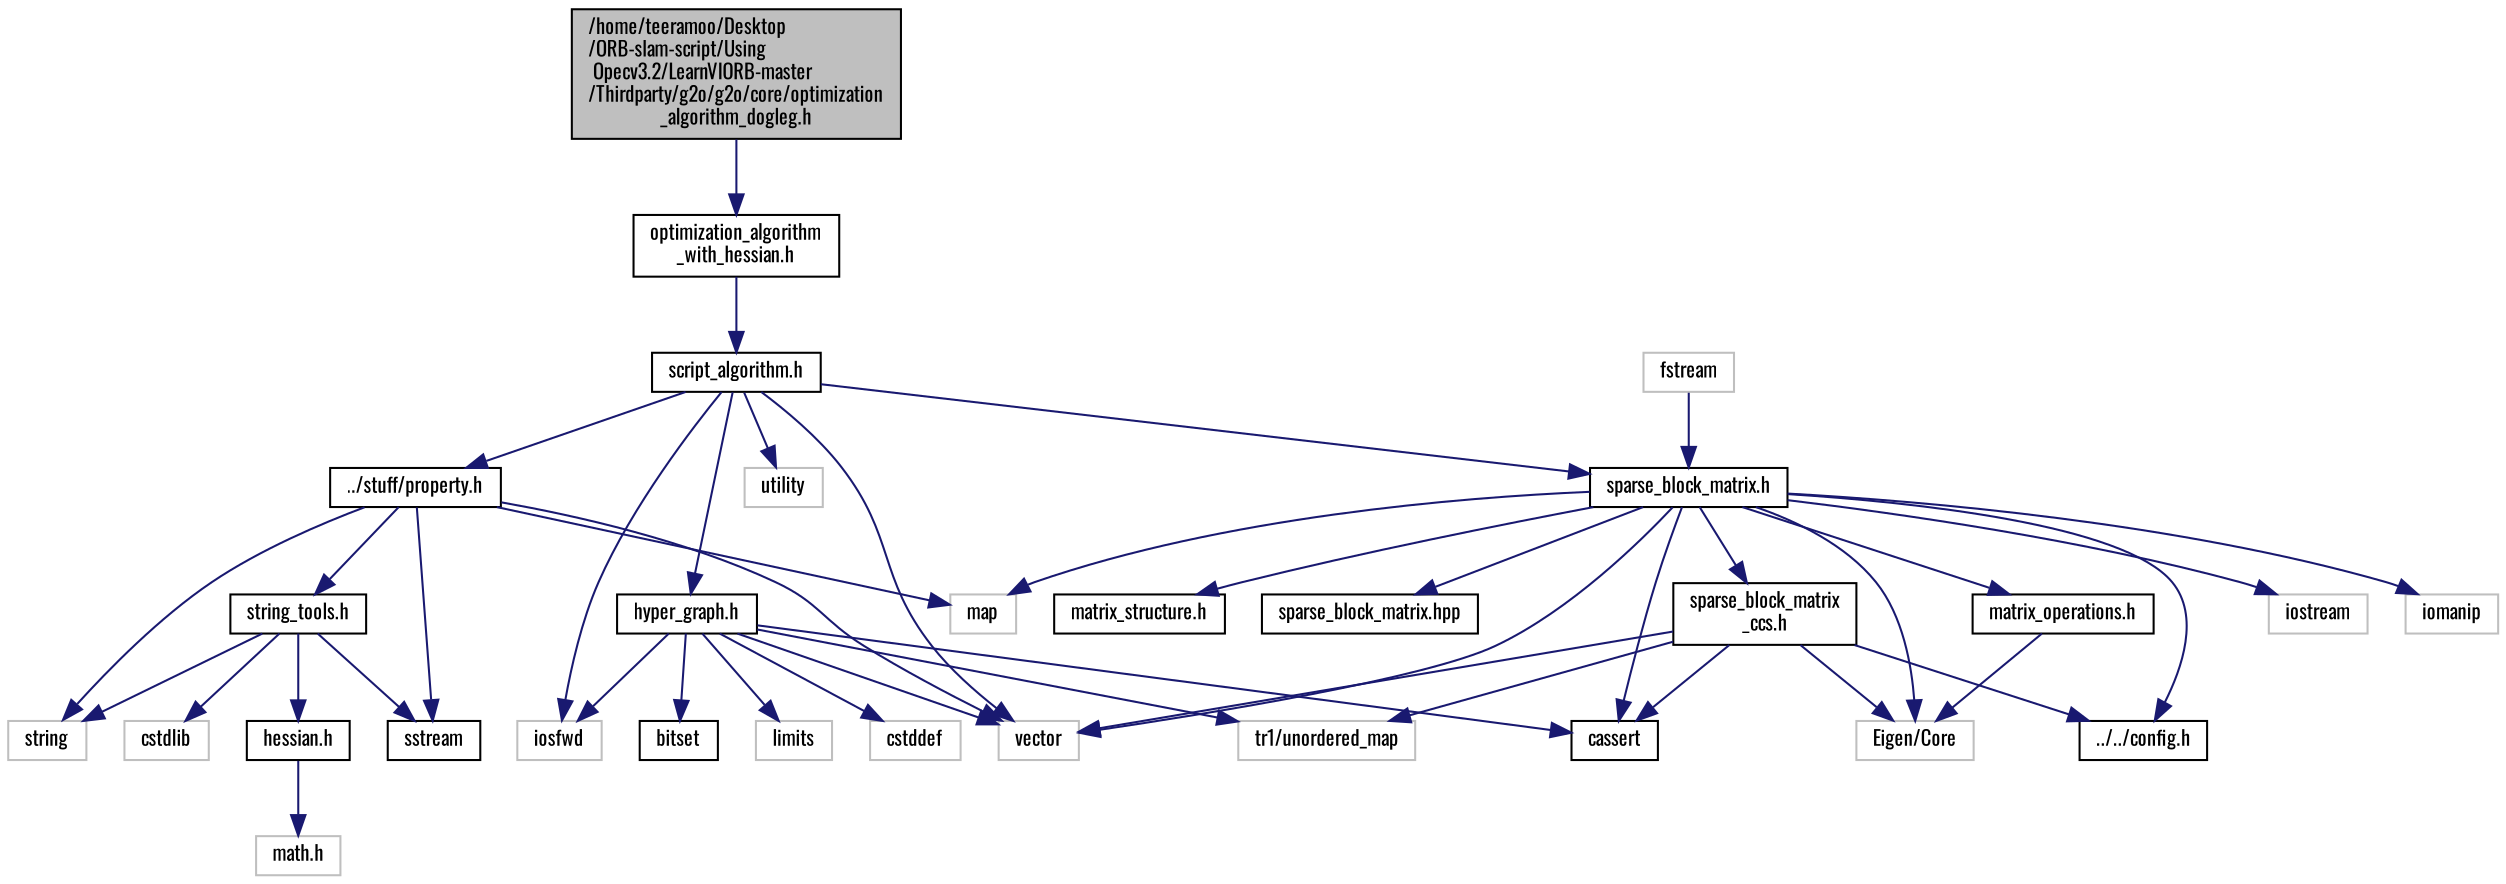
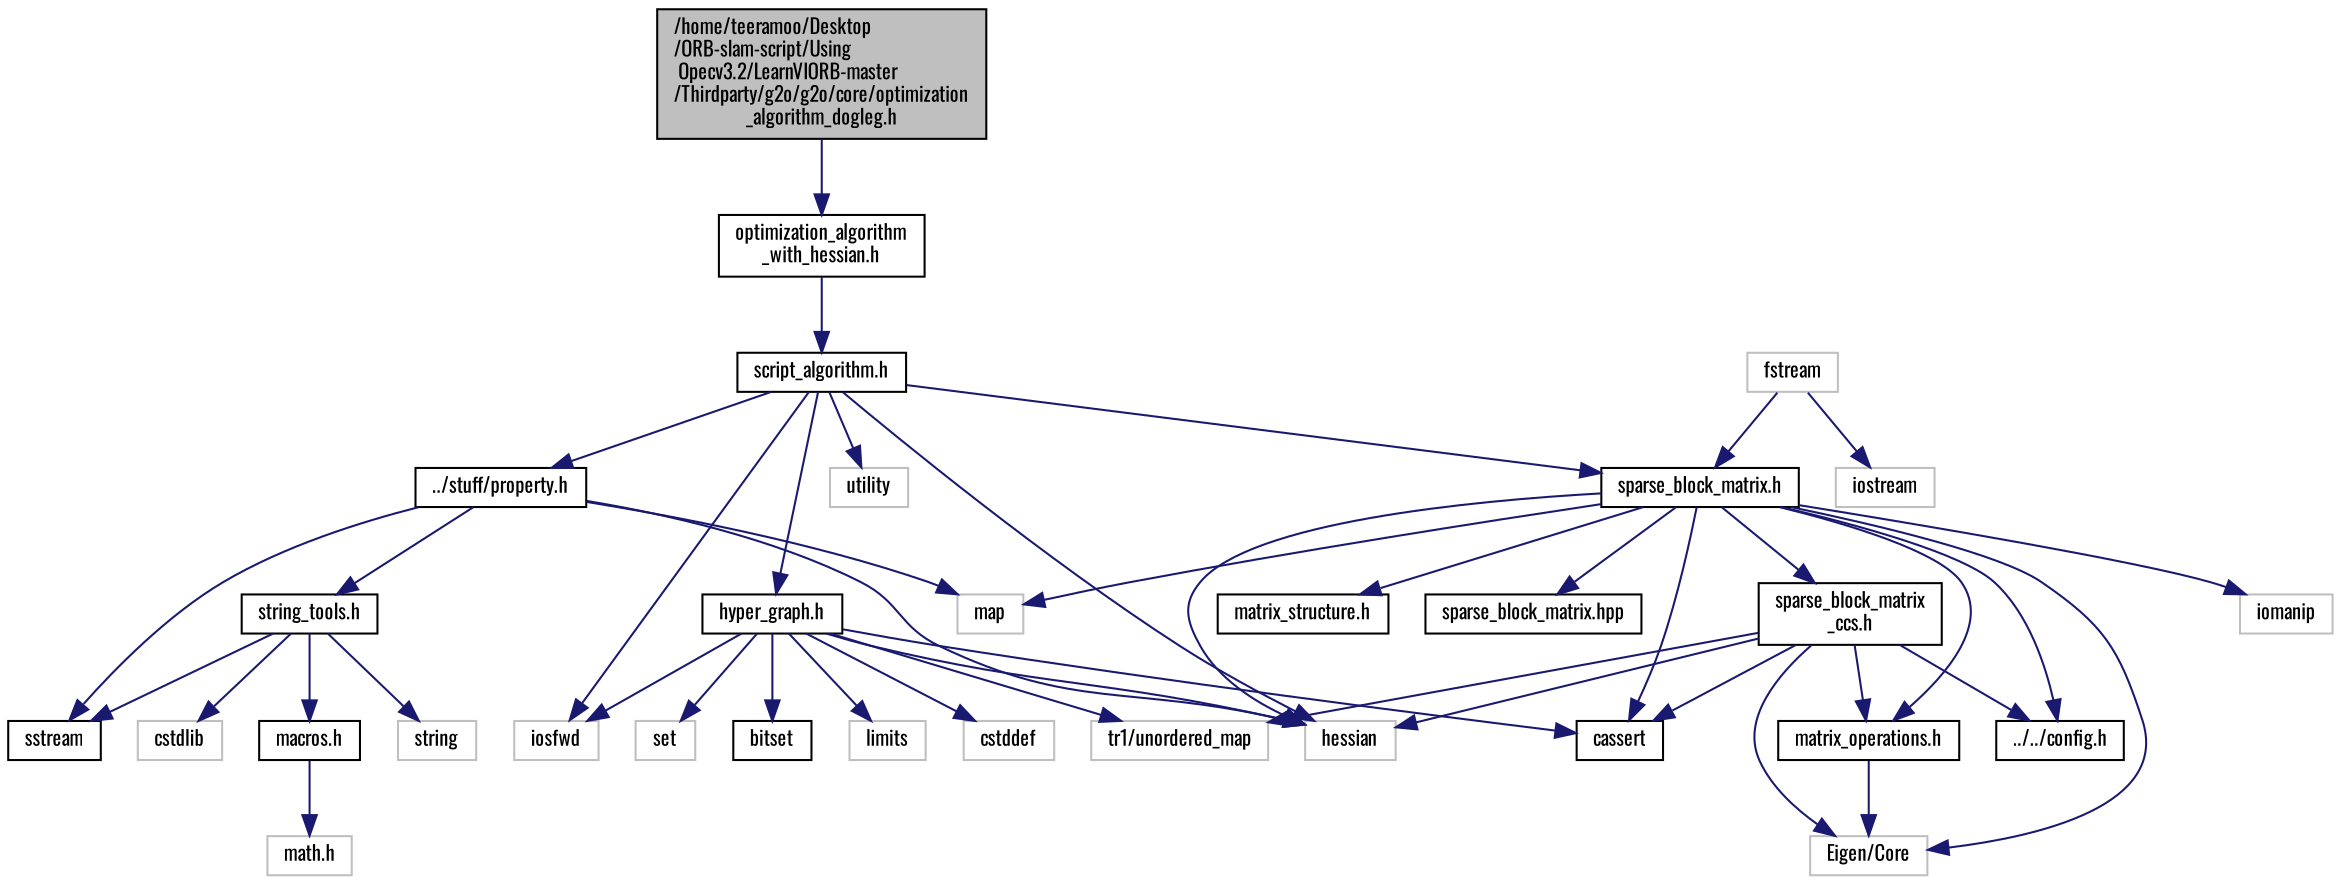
(2012, 533) -> (1832, 422)
(207, 585) -> none
none -> (1859, 673)
(298, 740) -> (310, 740)
none -> (665, 740)
(1039, 740) -> (1350, 740)
